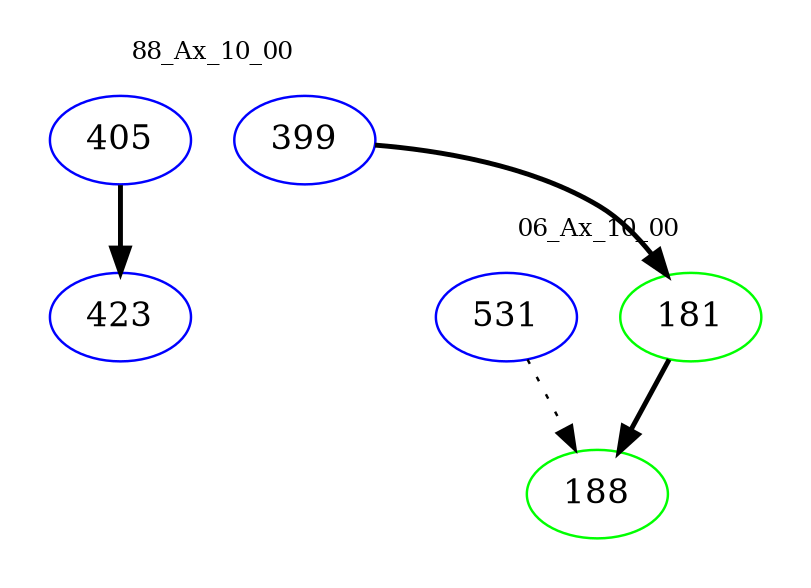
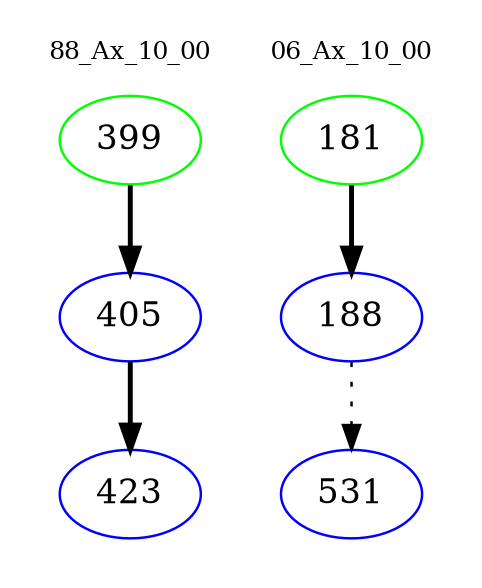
(305, 140) -> (130, 140)
(525, 173) -> (130, 217)
(546, 394) -> (352, 394)
(597, 494) -> (352, 317)
